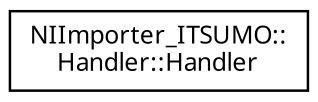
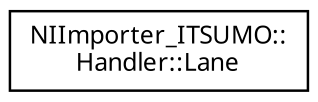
(159, 51) -> (159, 51)
